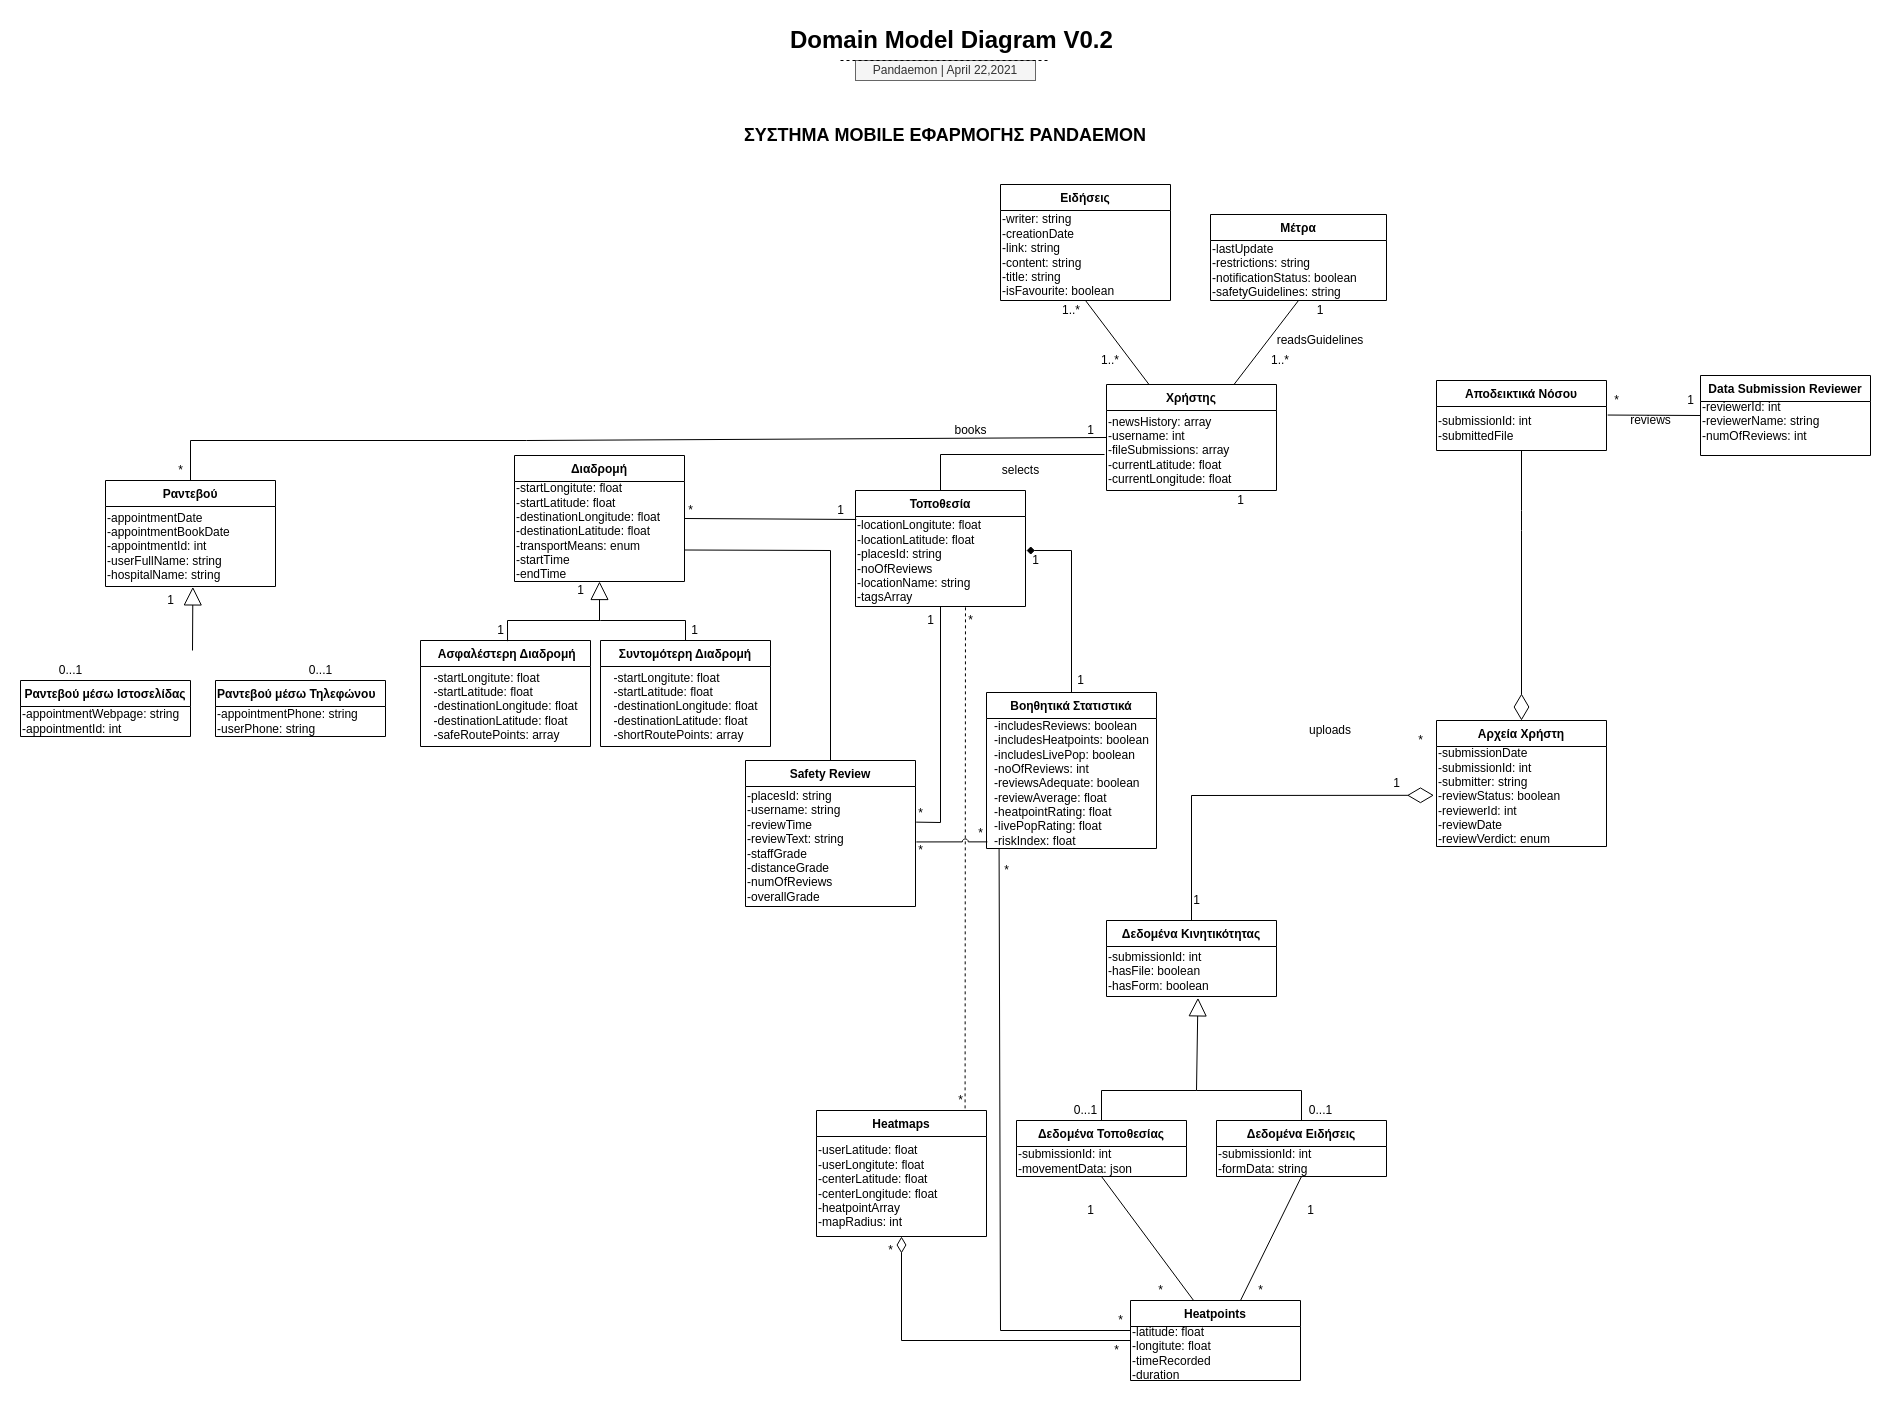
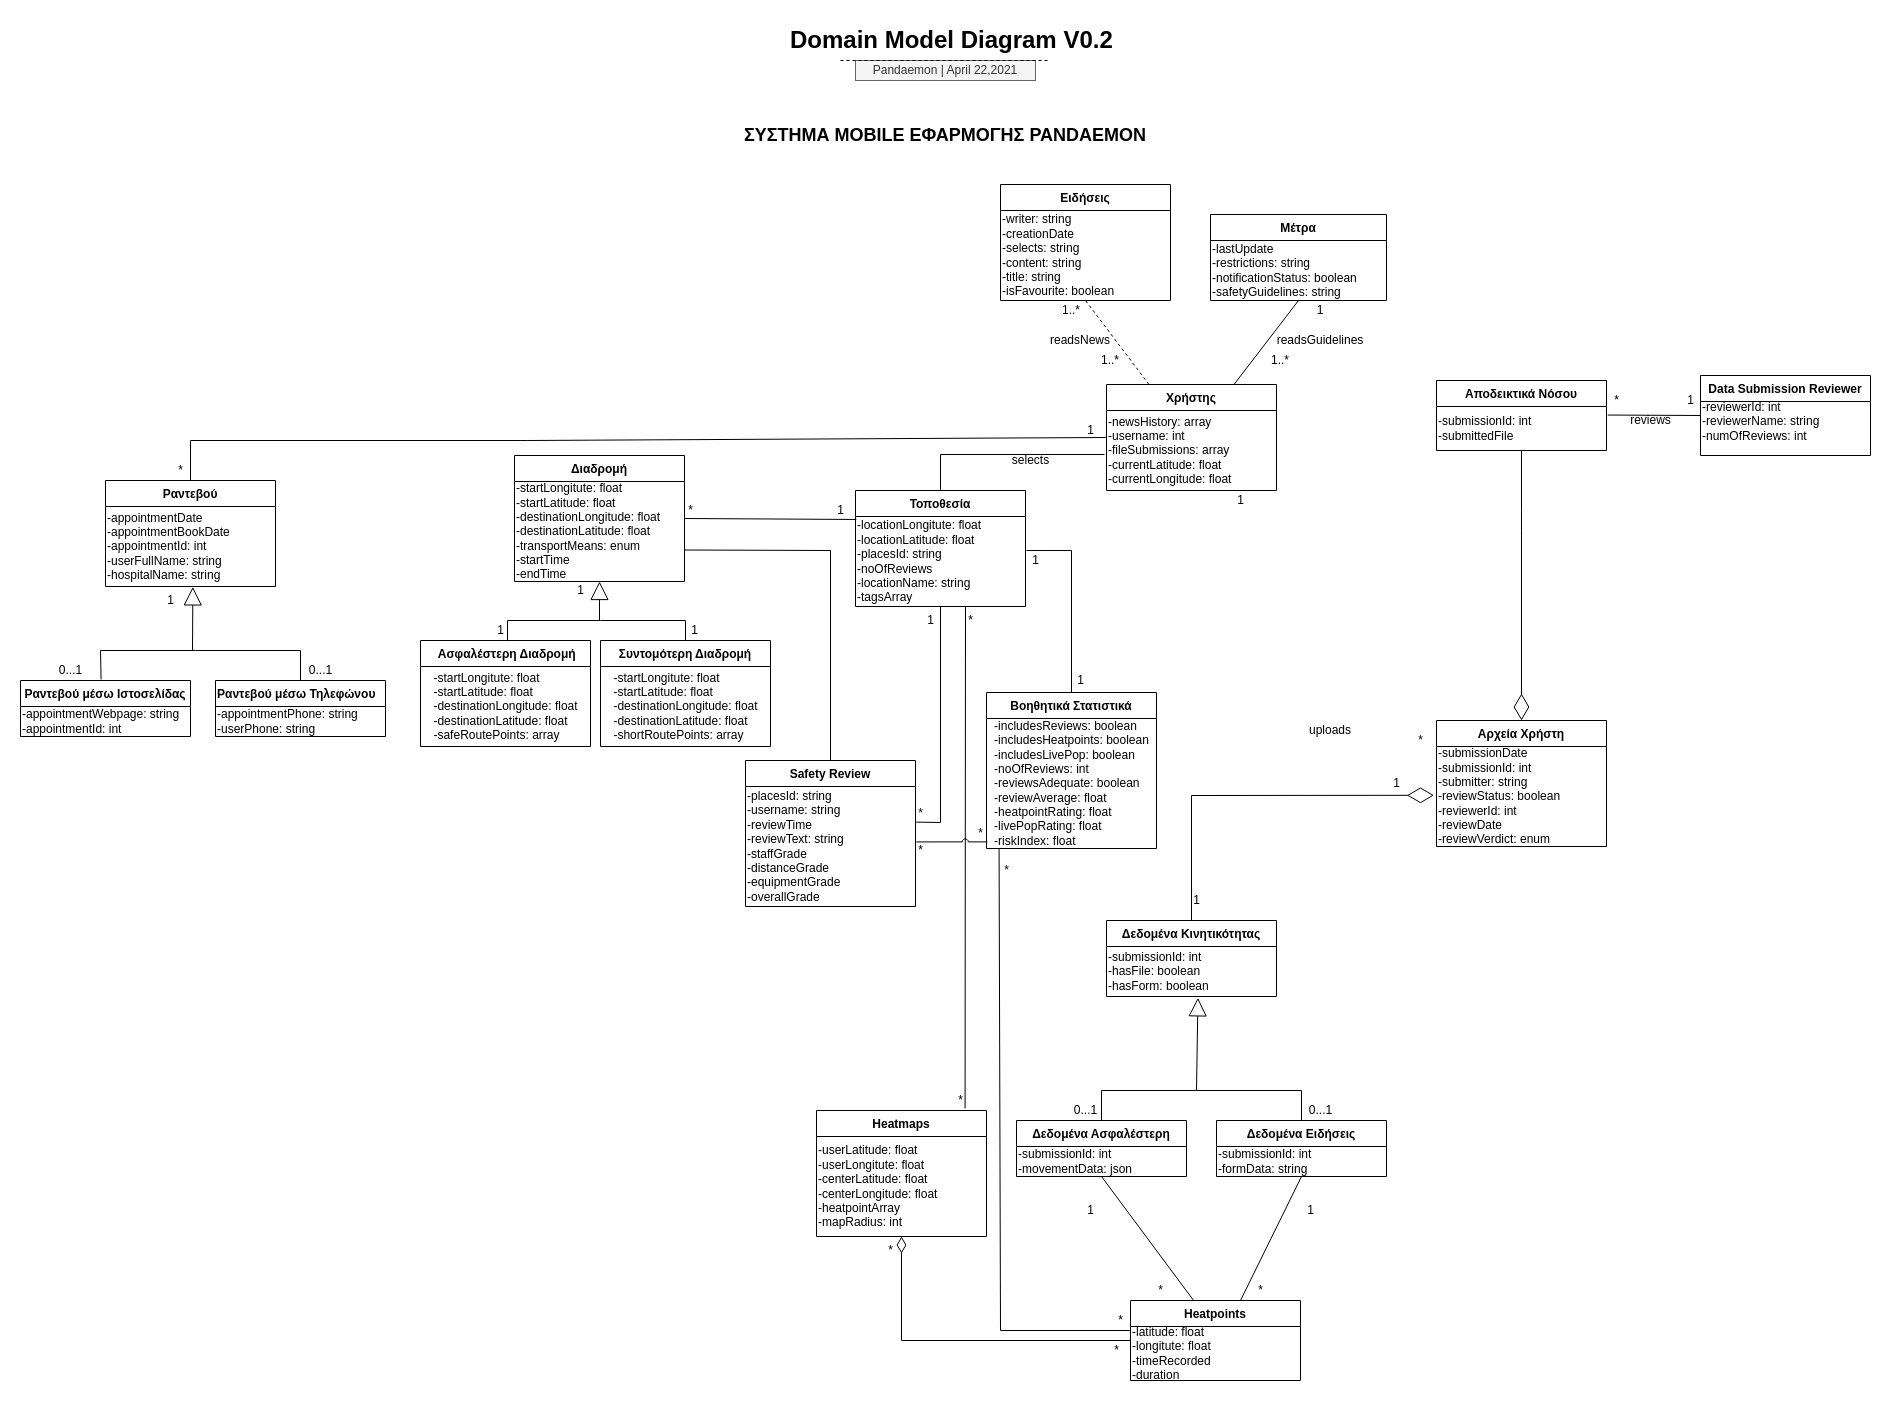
(1065, 256) -> (1065, 256)
none -> (1081, 341)
(1117, 342) -> (1117, 342)
(971, 431) -> none
(1021, 471) -> (1031, 461)
(1035, 551) -> (1031, 551)
none -> (201, 651)
(805, 847) -> (805, 847)
(965, 857) -> (965, 857)
(1101, 1134) -> (1101, 1134)
